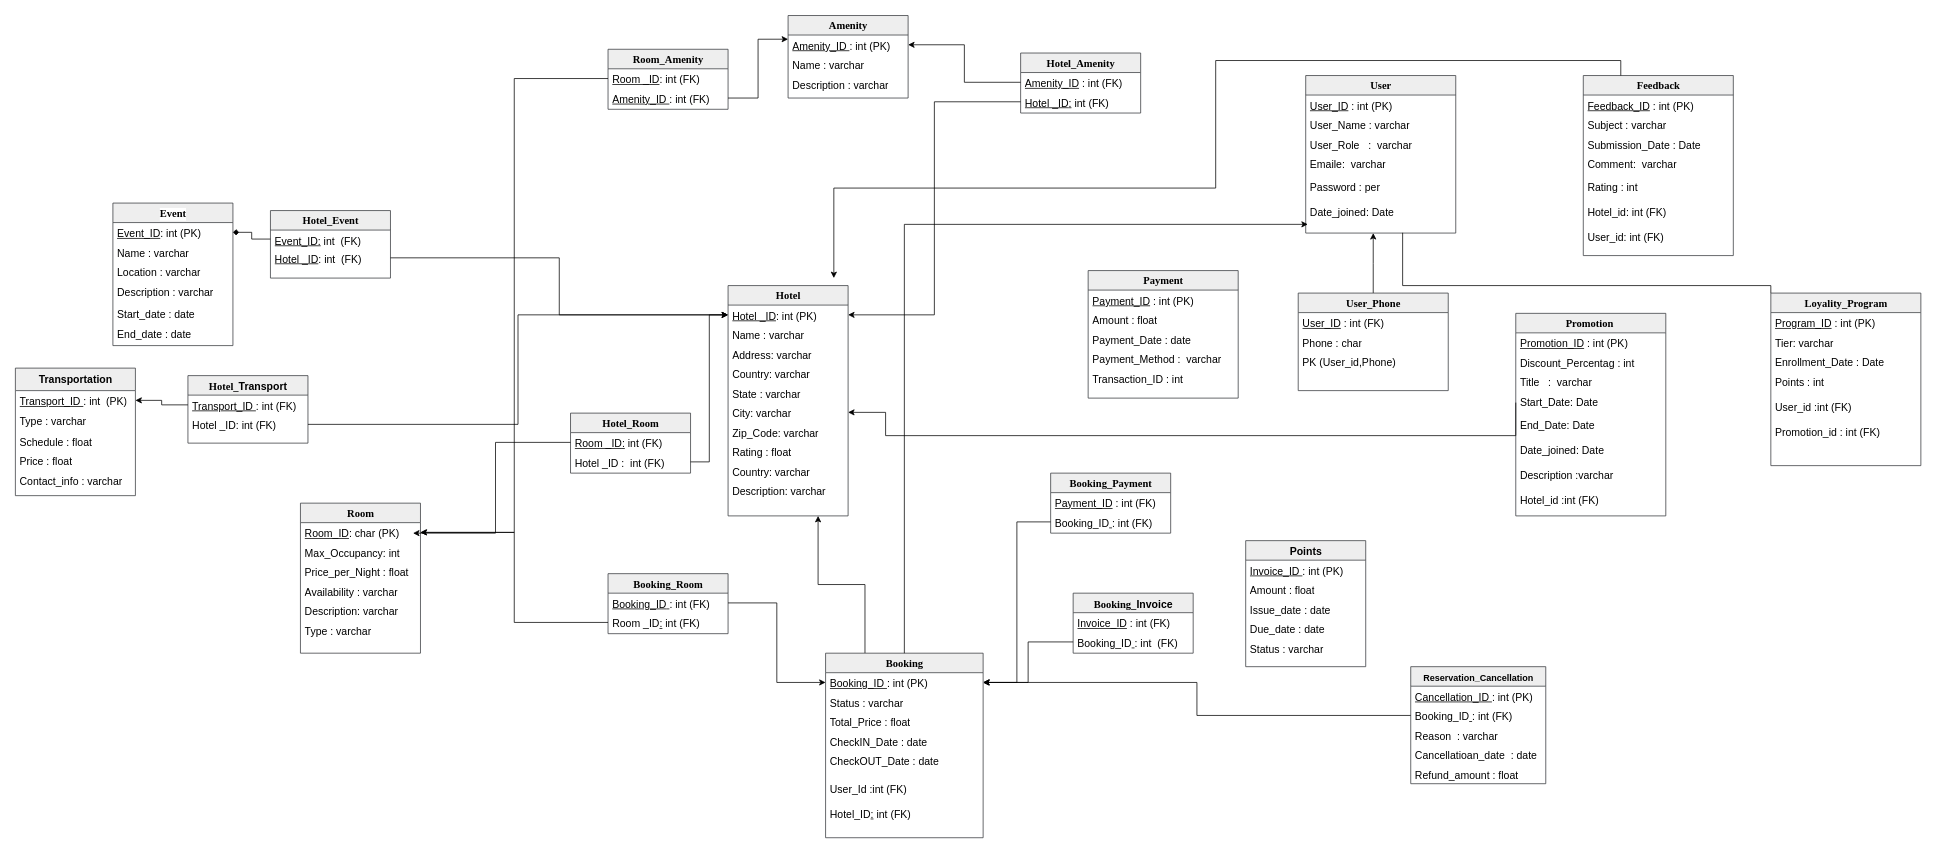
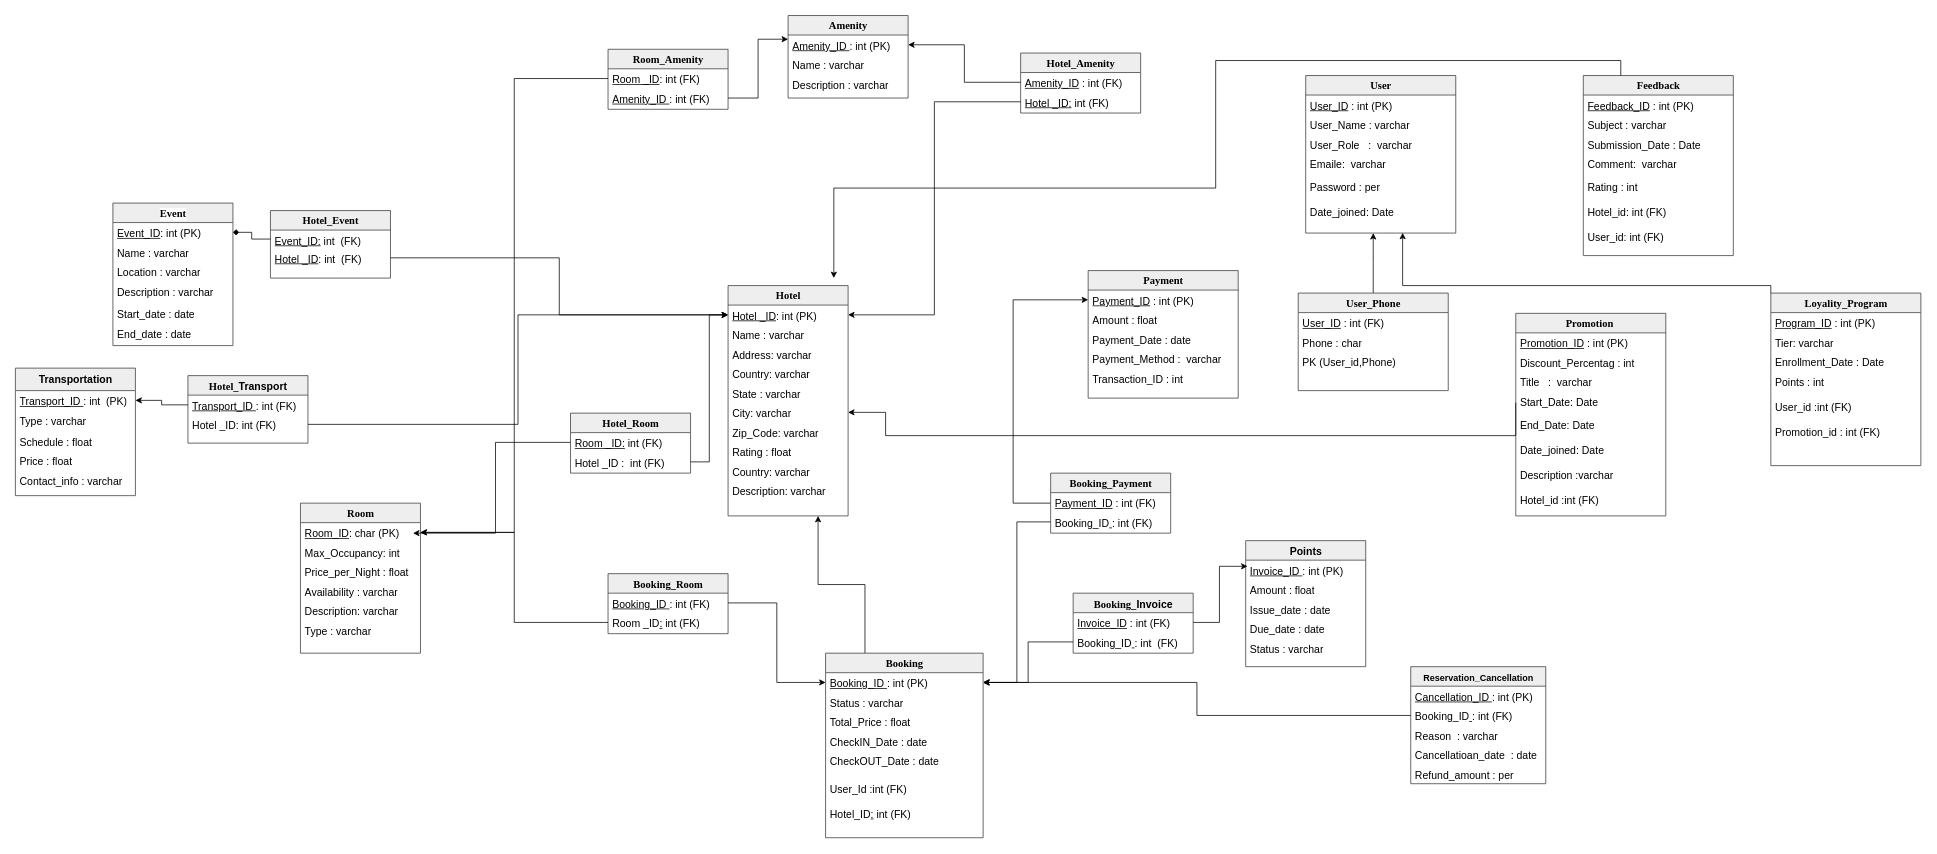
(1402, 237) -> (1402, 239)
(904, 239) -> none
none -> (1047, 300)
none -> (1219, 596)
(1473, 775) -> (1468, 775)
